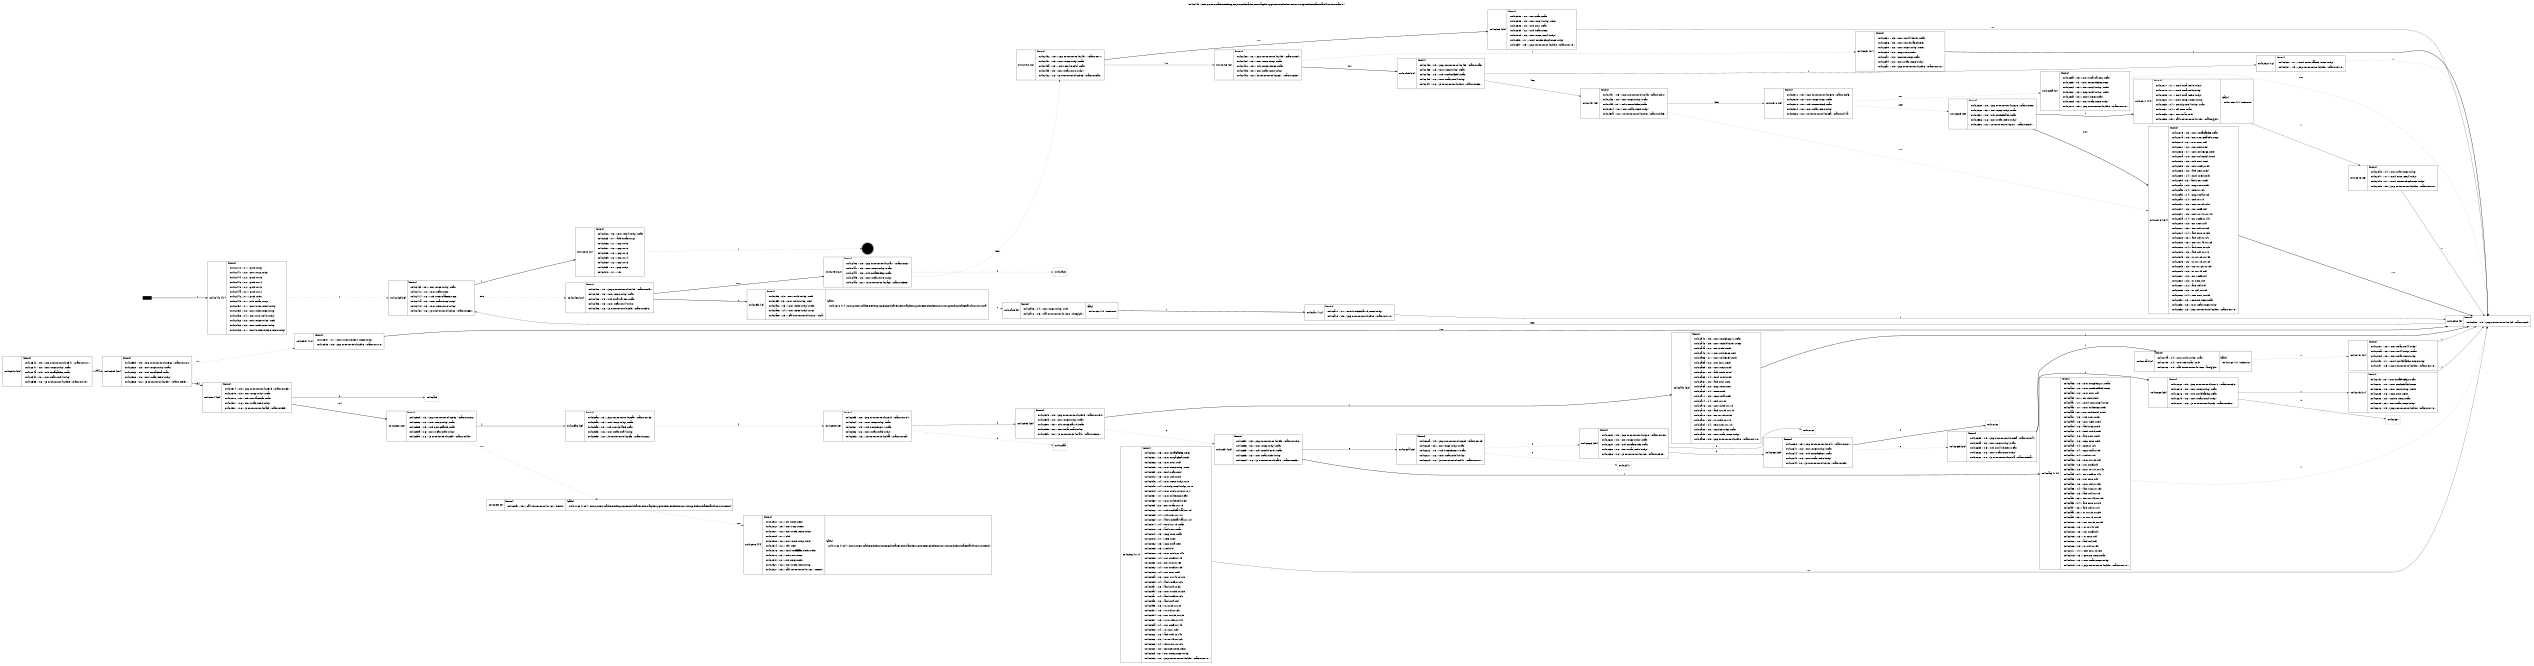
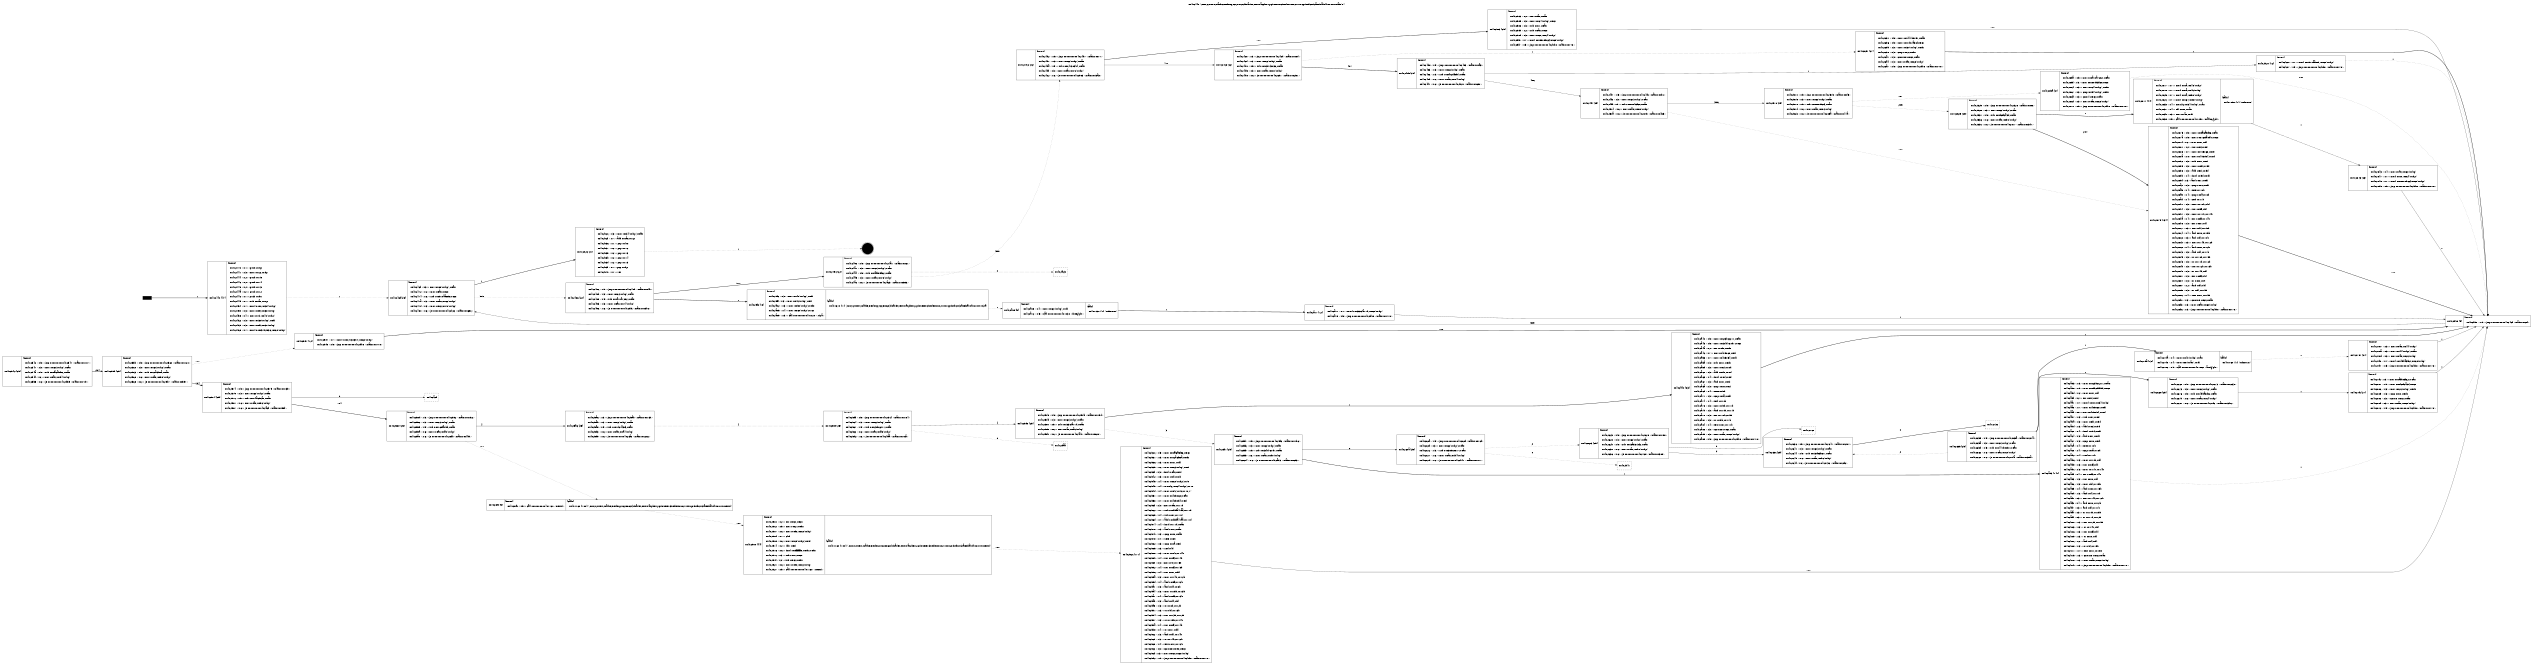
(2393, 420) -> none
(1899, 449) -> (1901, 455)
none -> (1056, 551)
